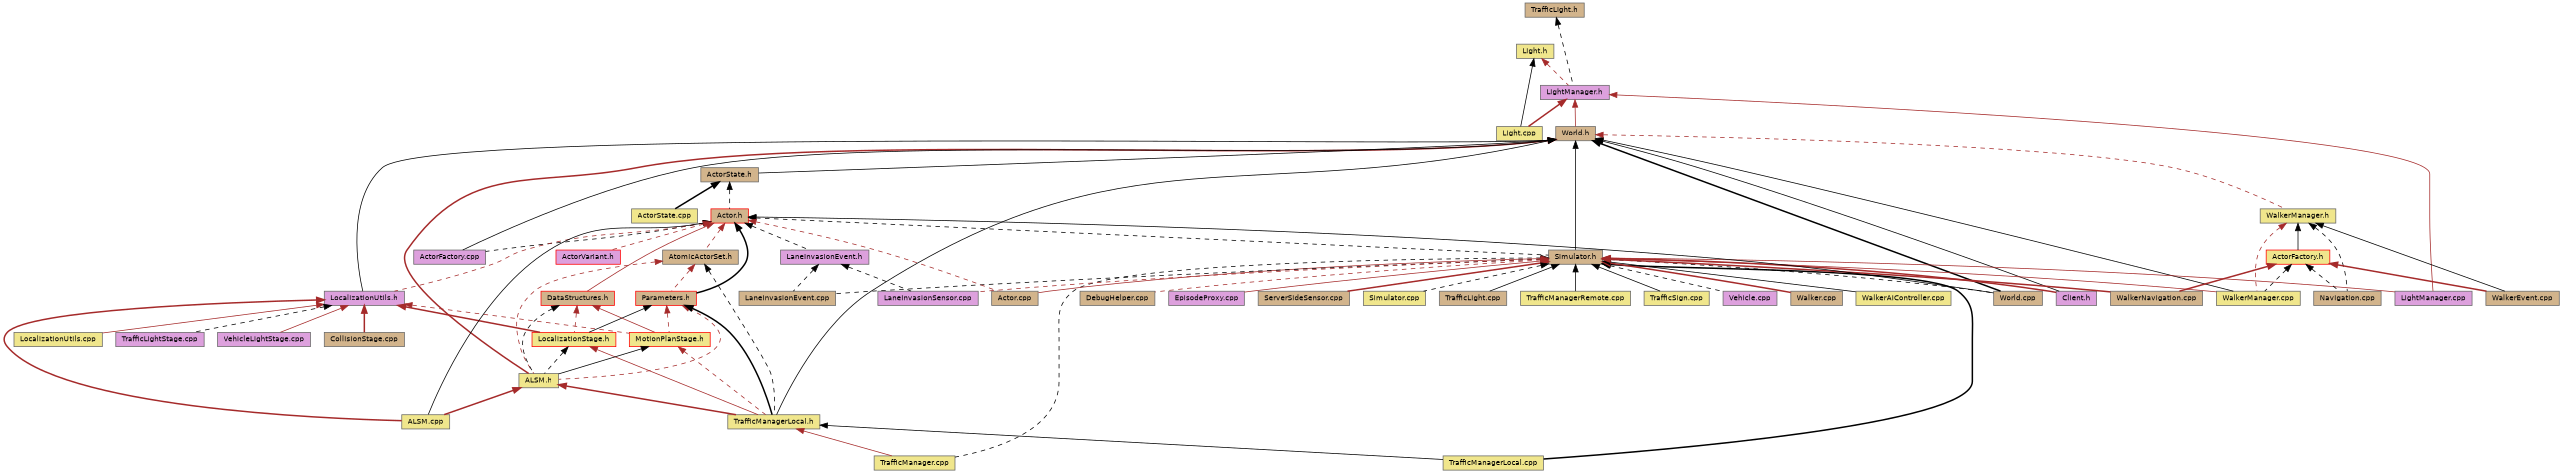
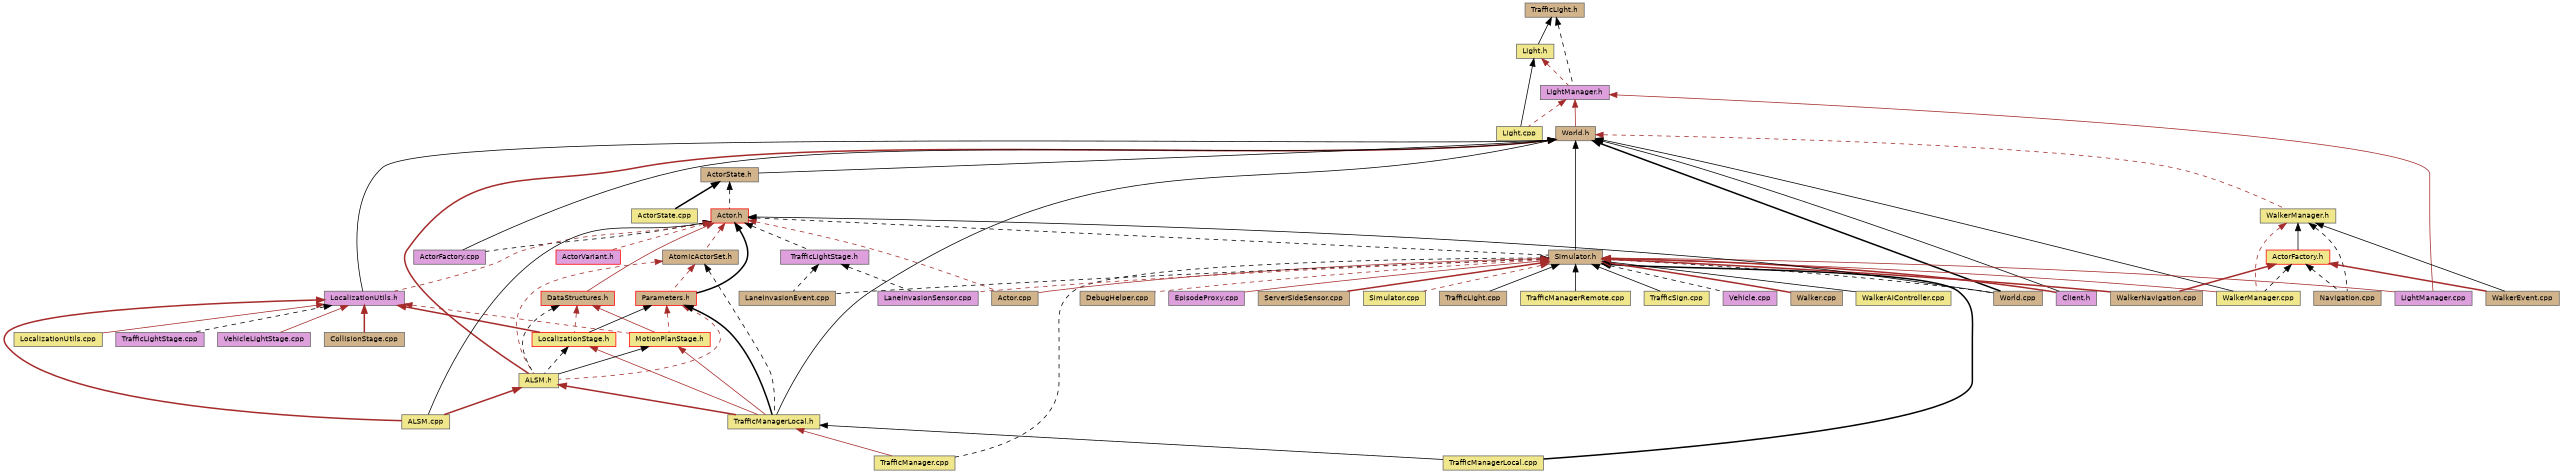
none -> (1543, 34)
(1544, 115) -> (1544, 115)
(825, 257) -> (825, 257)
(1482, 278) -> (1482, 278)
(725, 383) -> (725, 383)
